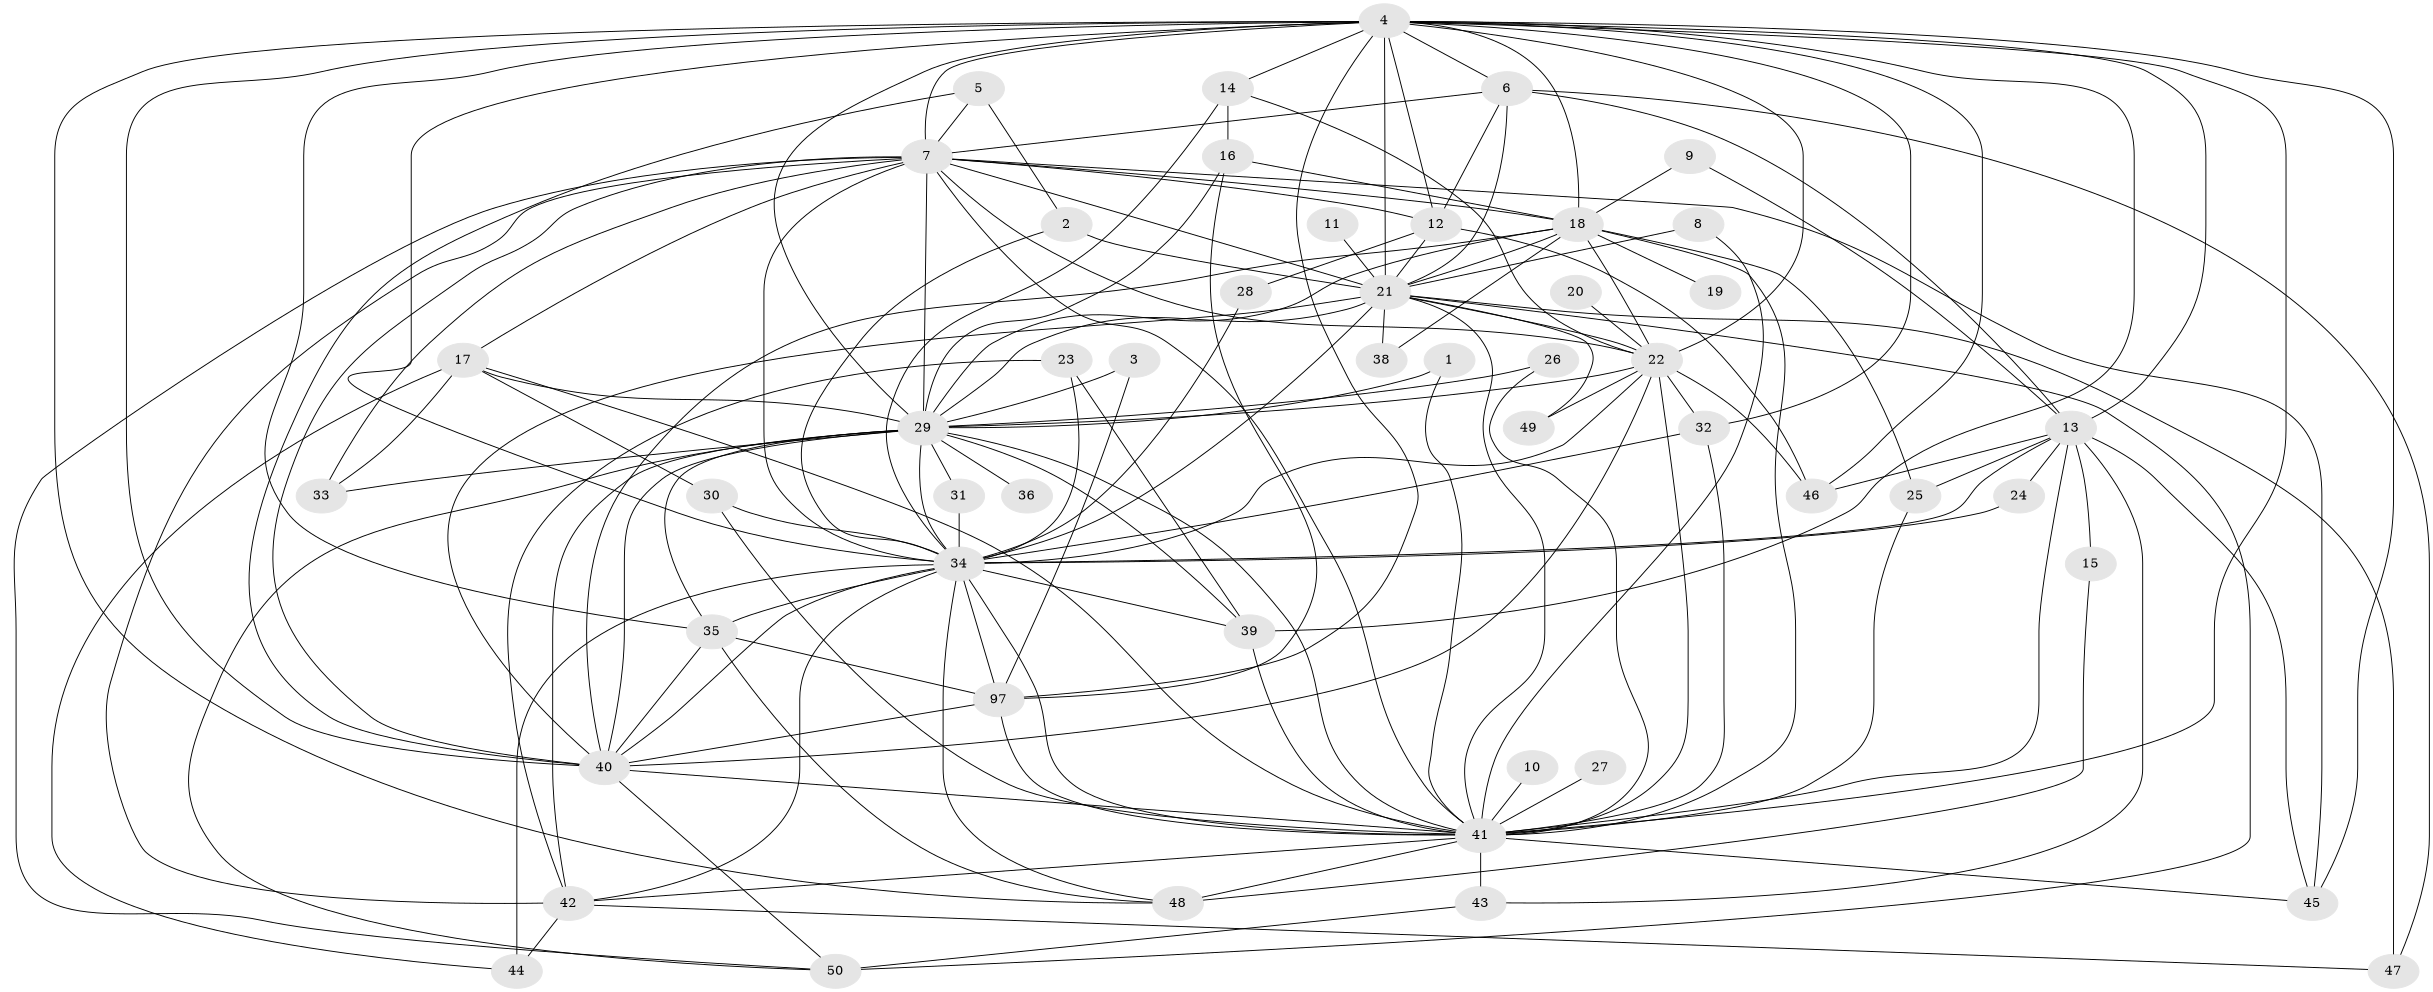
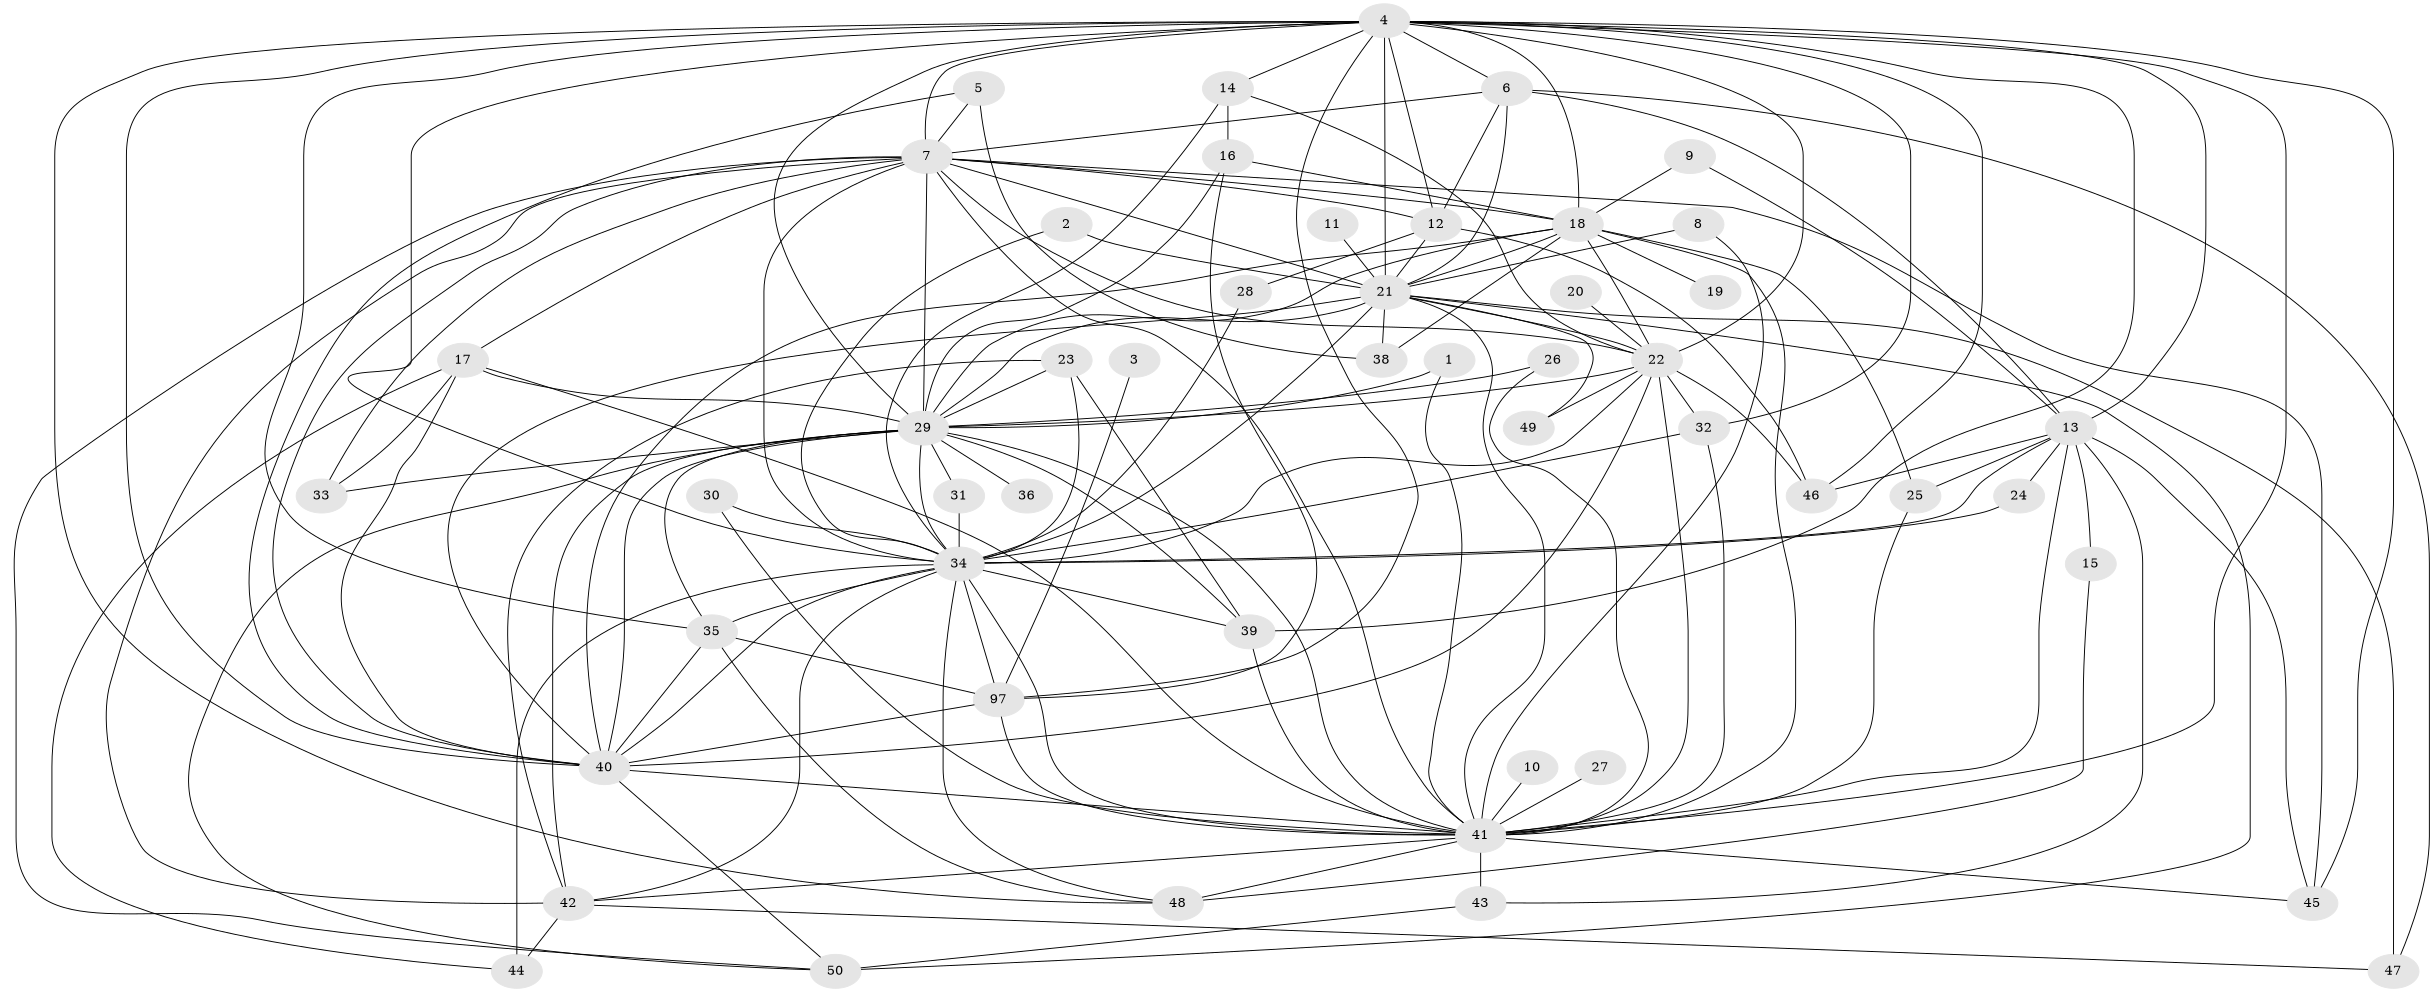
(1023, 157) -> (1115, 300)
(1032, 400) -> (995, 394)
(588, 428) -> (348, 633)
